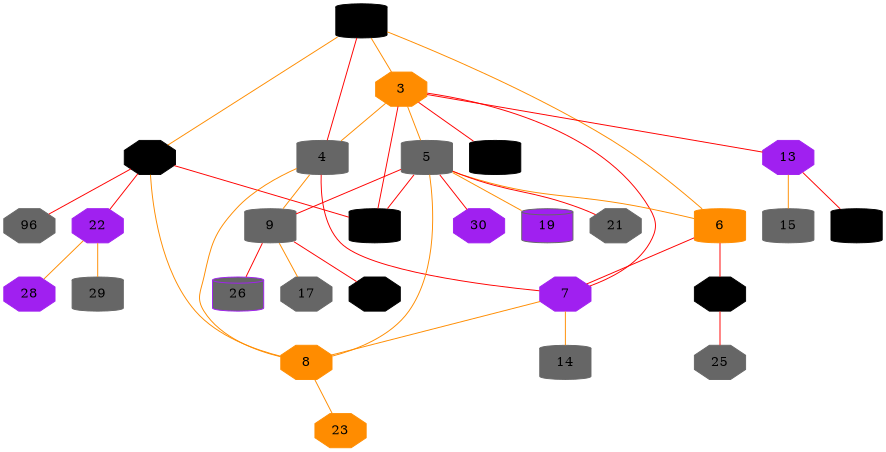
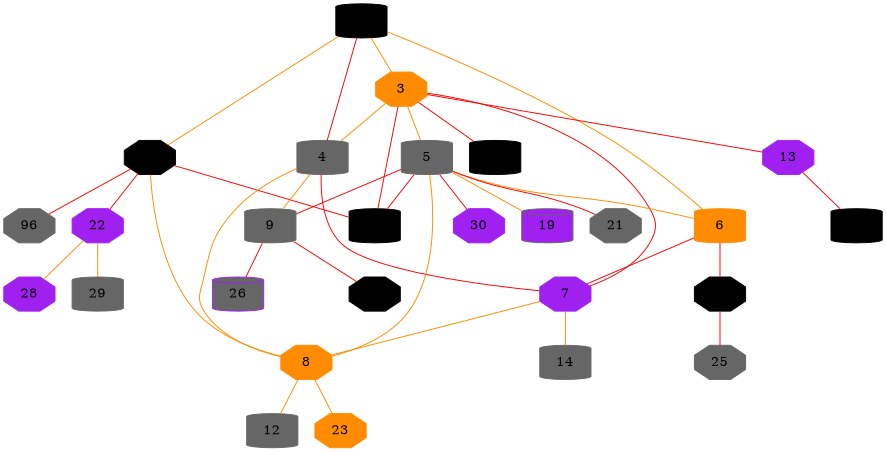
(788, 226) -> none
(306, 294) -> none
none -> (272, 431)
